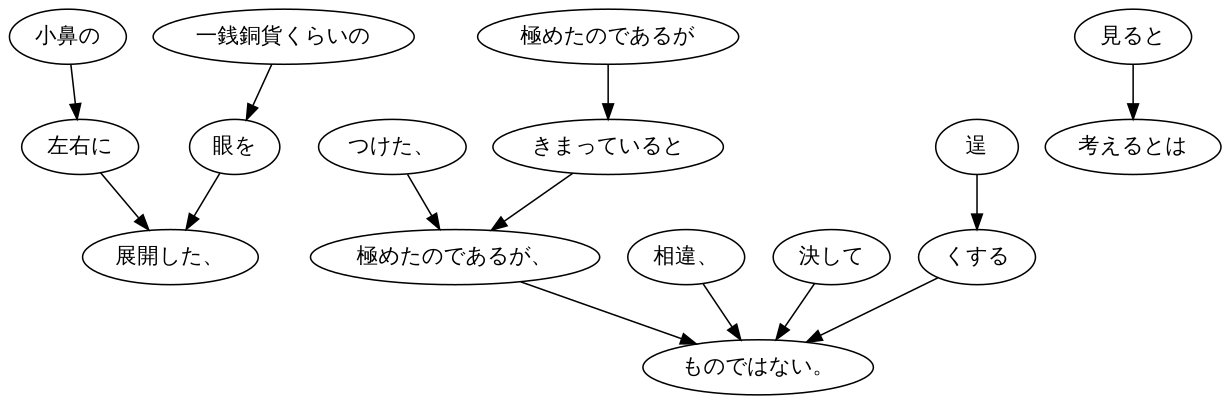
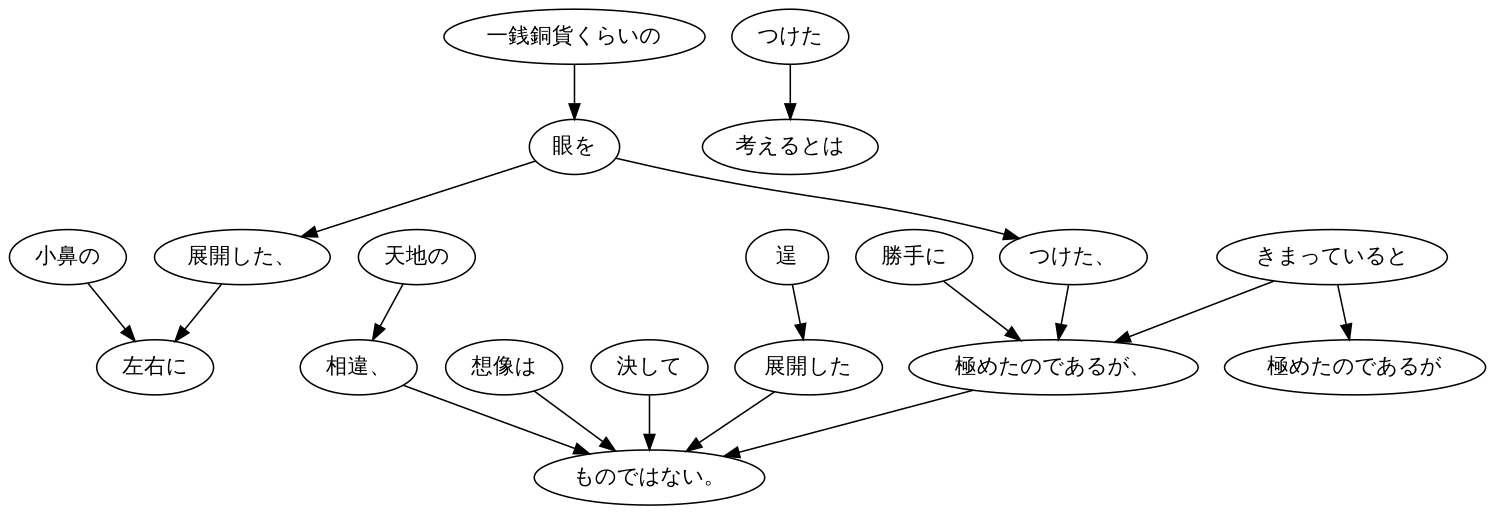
(1133, 37) -> (790, 37)
(608, 84) -> (1342, 305)
(120, 195) -> (203, 307)
none -> (810, 196)
none -> (417, 257)
none -> (914, 257)
(977, 257) -> (809, 367)
none -> (504, 367)
